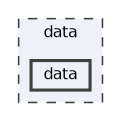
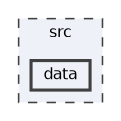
(61, 33) -> (61, 33)
